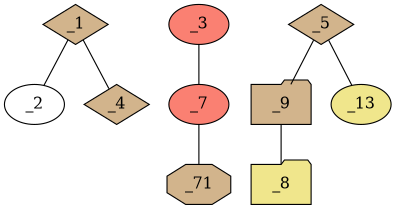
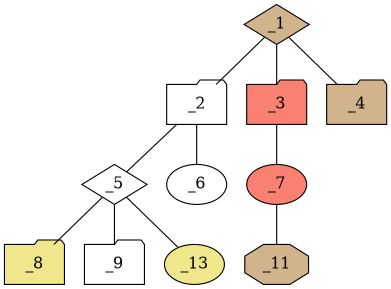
(199, 24) -> (277, 104)
(321, 24) -> (114, 184)
none -> (277, 65)
(34, 104) -> (197, 104)
(117, 104) -> (357, 104)
(281, 104) -> (114, 264)
(281, 145) -> (78, 221)
none -> (151, 148)
none -> (197, 184)
(199, 184) -> (277, 264)
